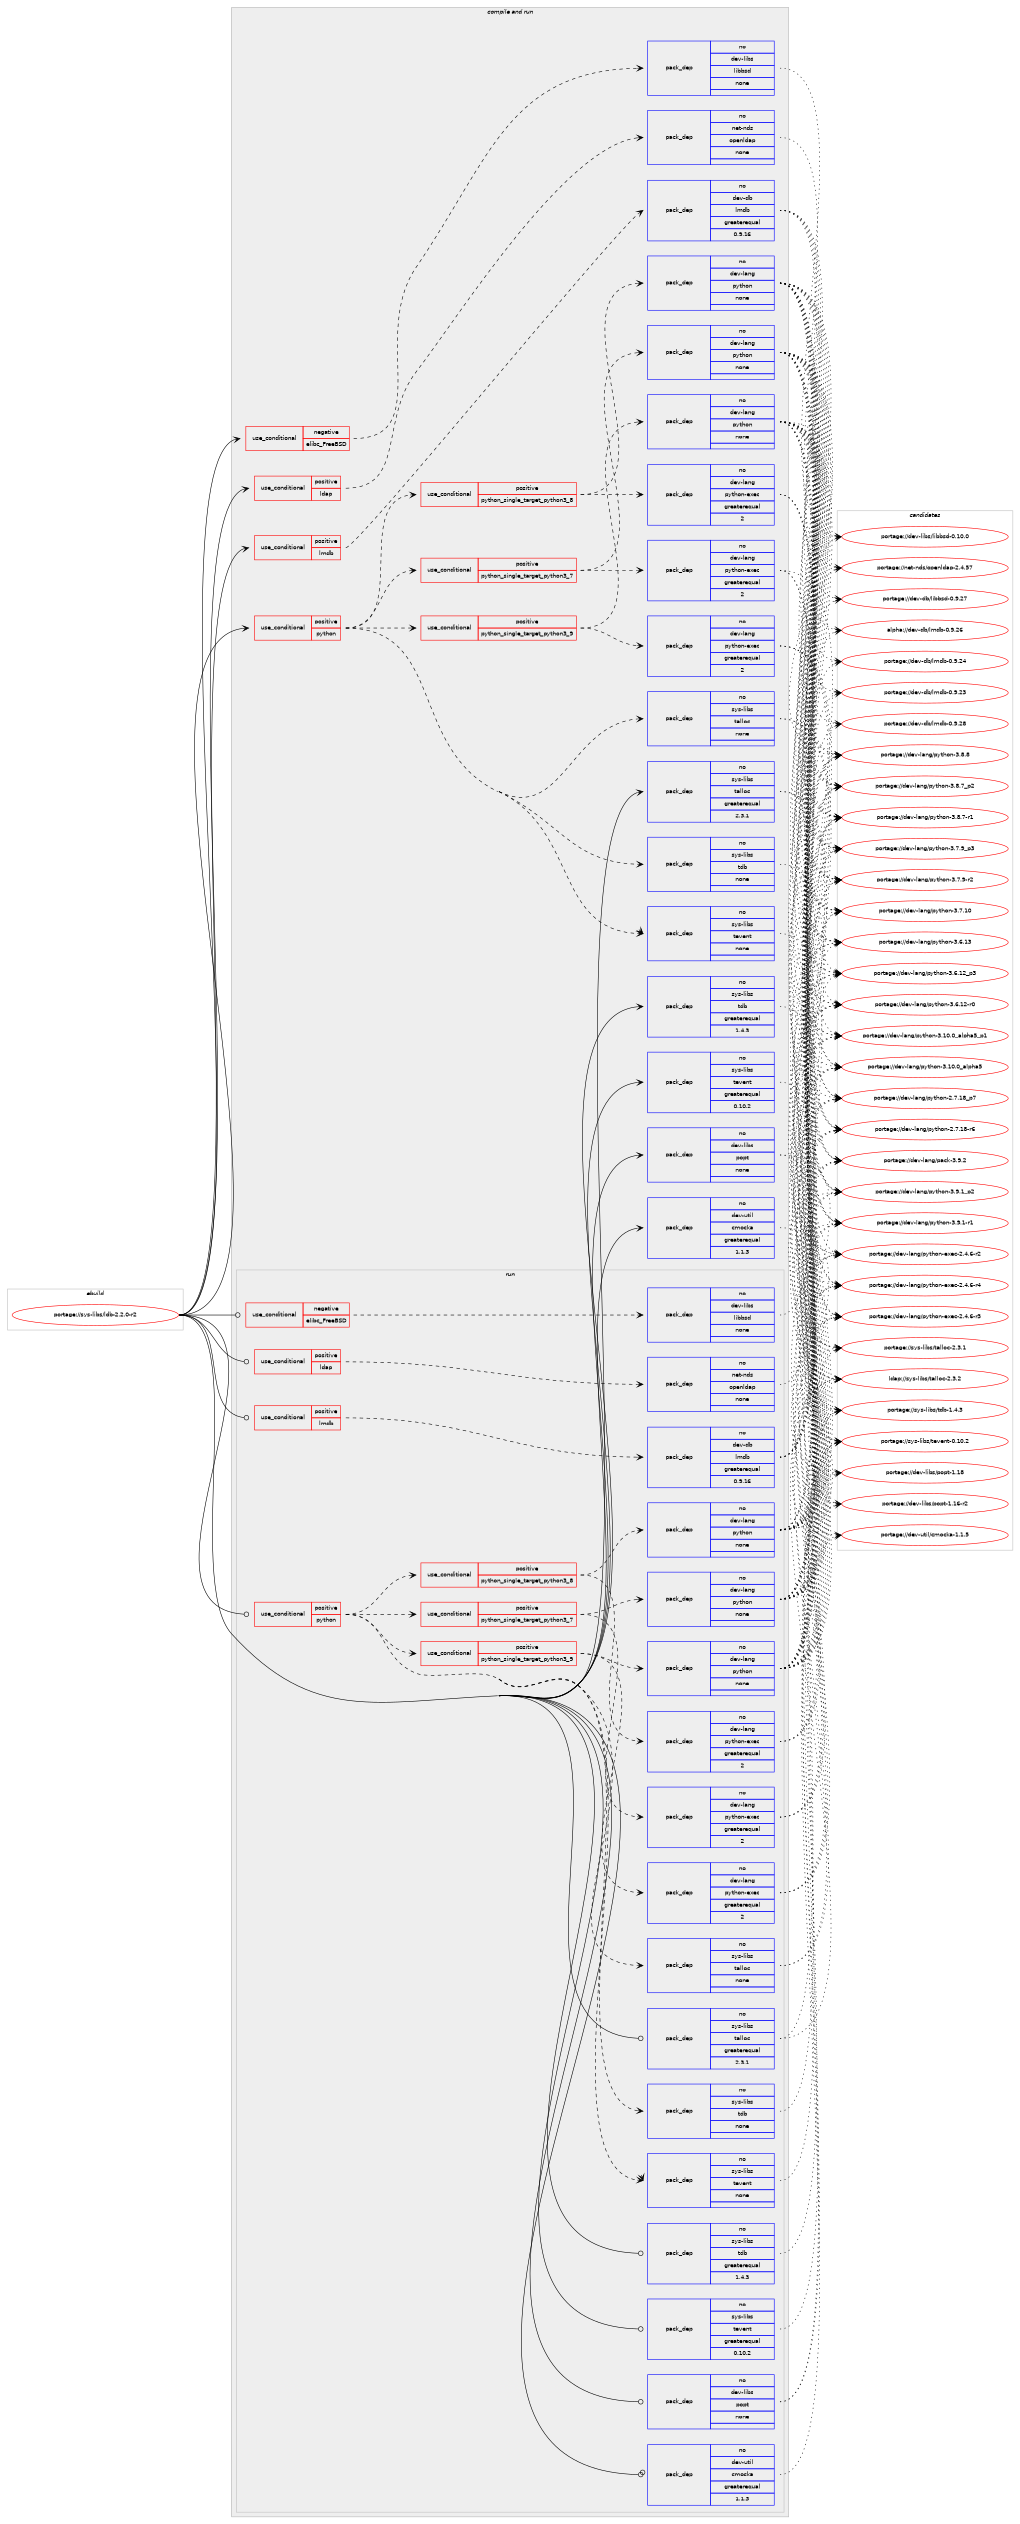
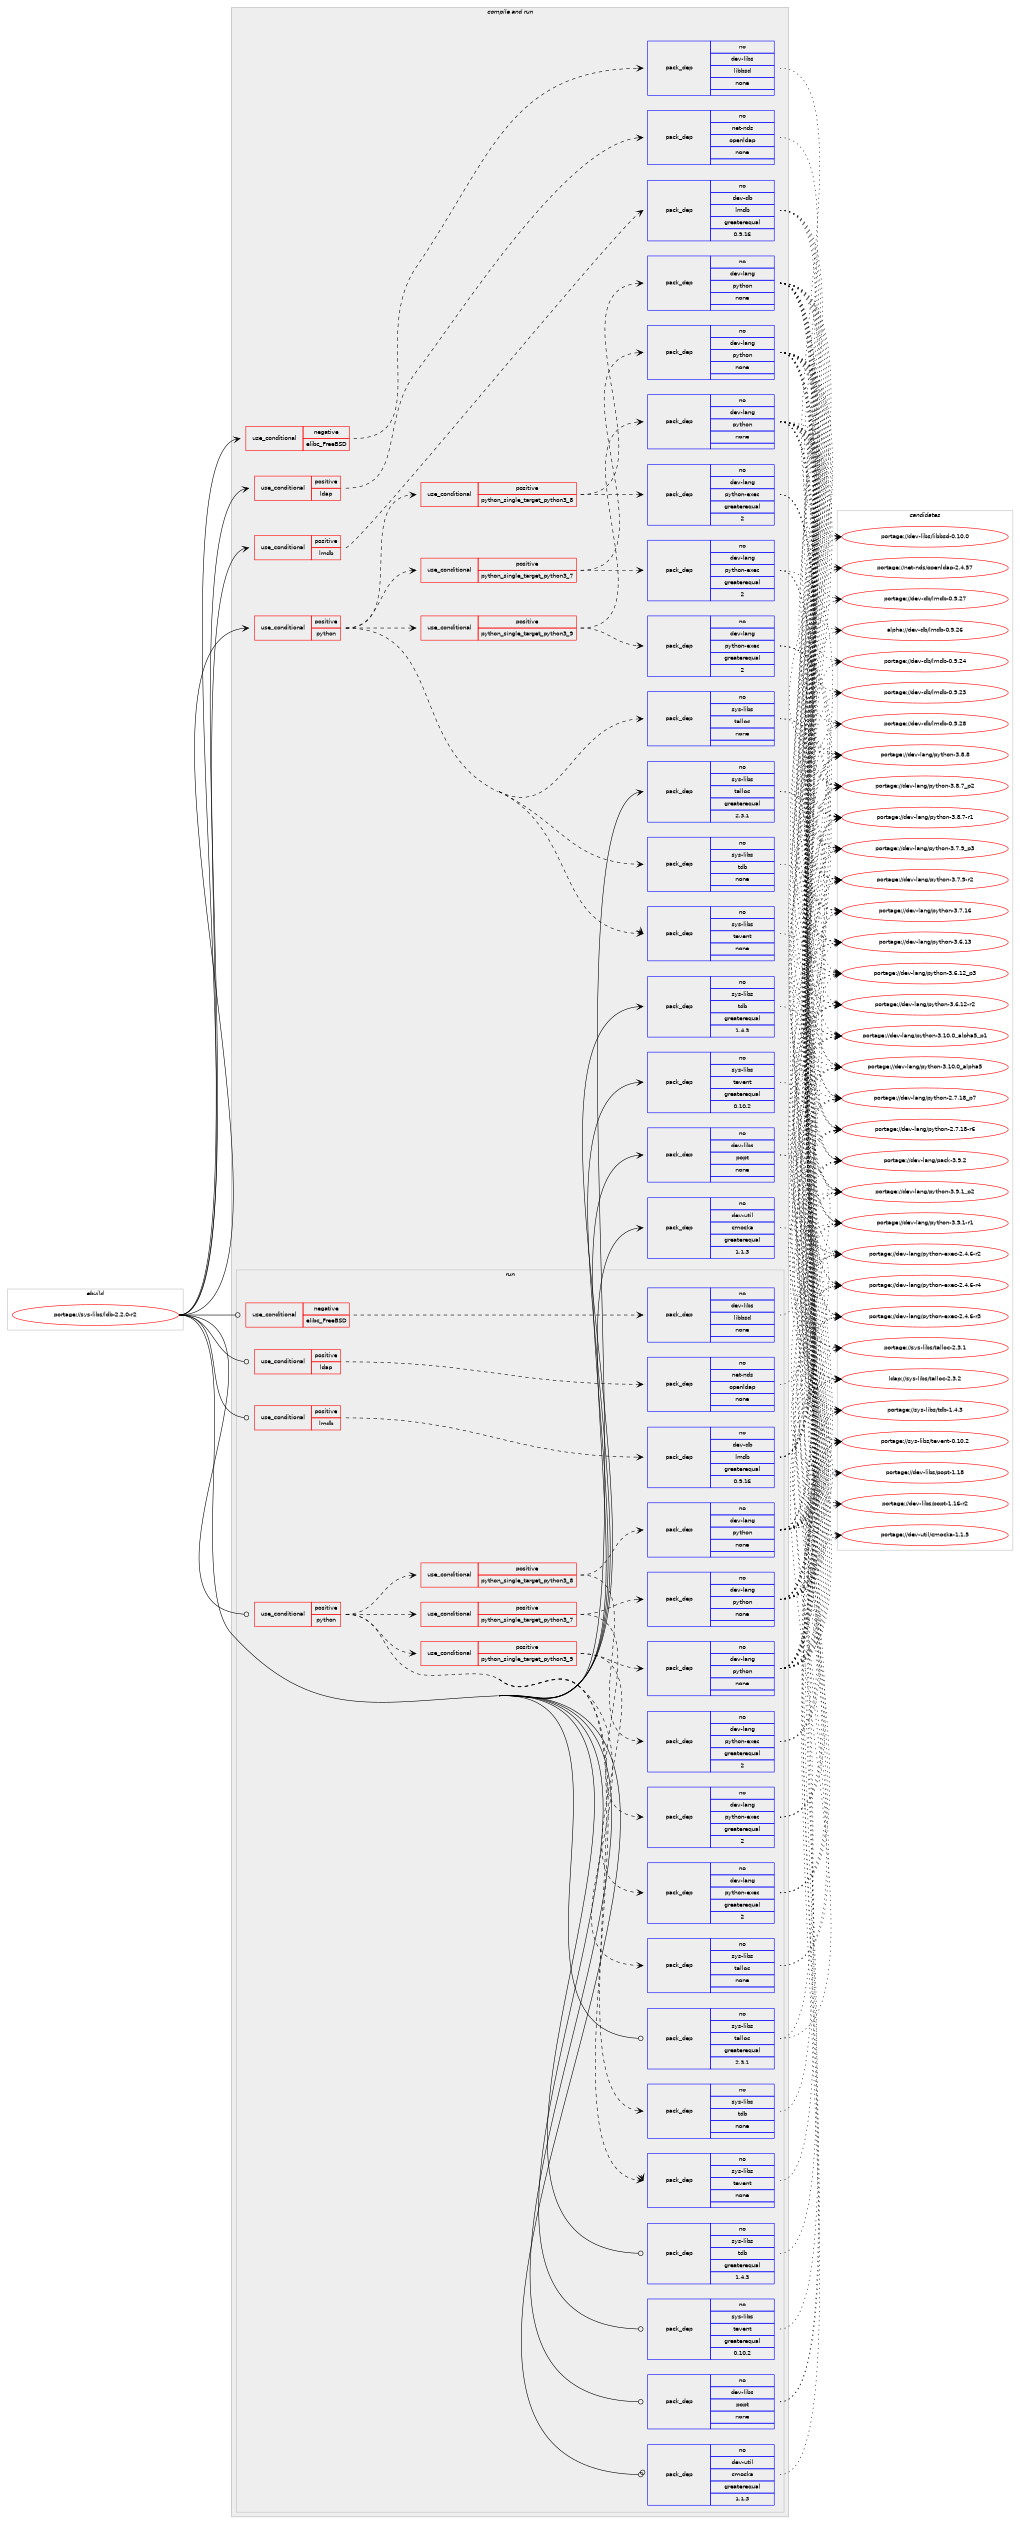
(925, 599) -> (925, 599)
(925, 911) -> (925, 911)
(925, 1005) -> (925, 1005)
